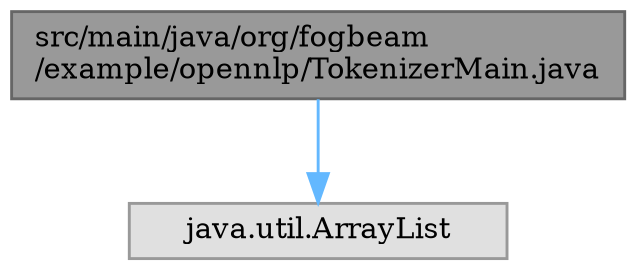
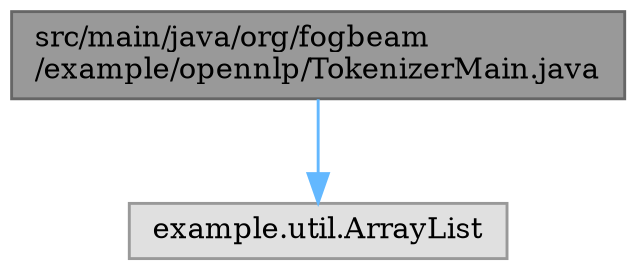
(318, 231) -> (318, 231)
